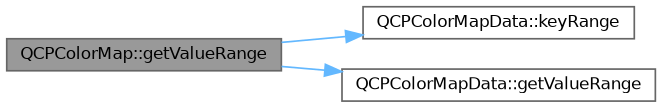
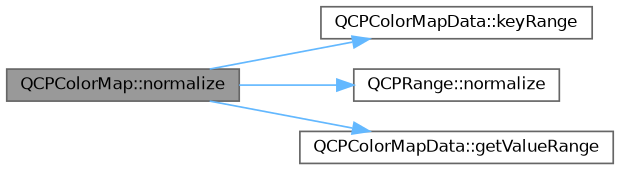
(144, 55) -> (123, 85)
none -> (457, 85)
